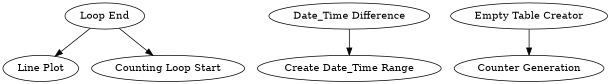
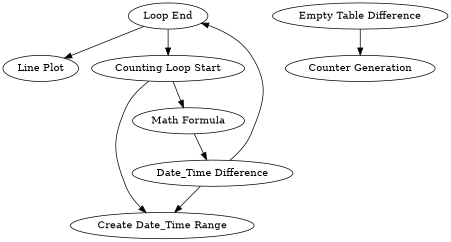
(529, 16) -> (360, 16)
none -> (263, 85)
none -> (188, 121)
none -> (116, 142)
